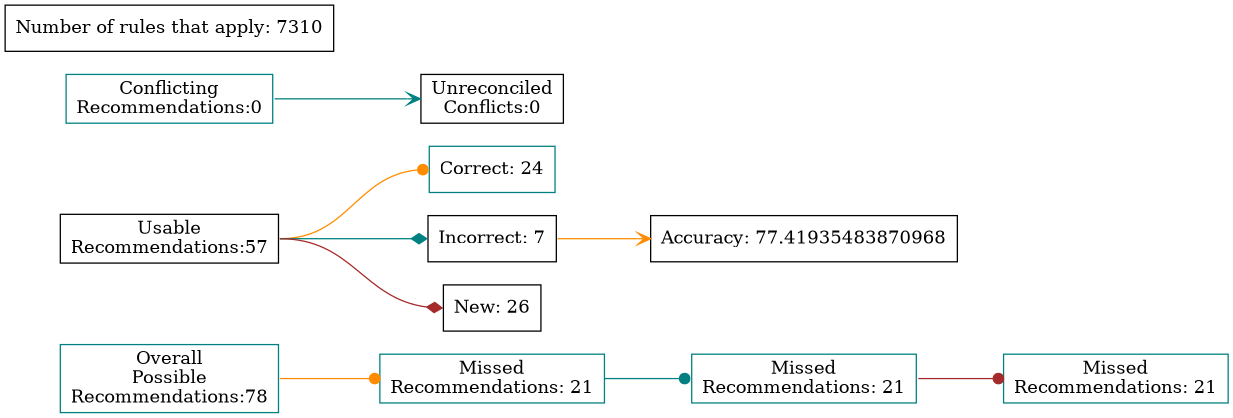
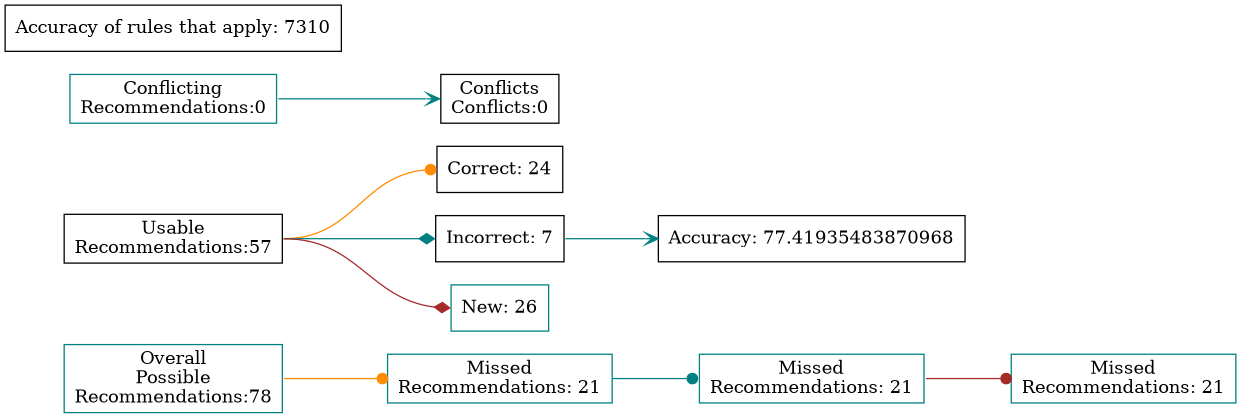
(169, 28) -> (173, 28)
(492, 99) -> (500, 99)
(492, 169) -> (500, 169)
(598, 239) -> (605, 239)
(492, 308) -> (500, 308)
